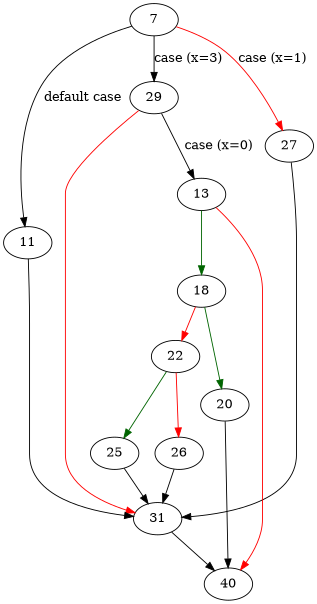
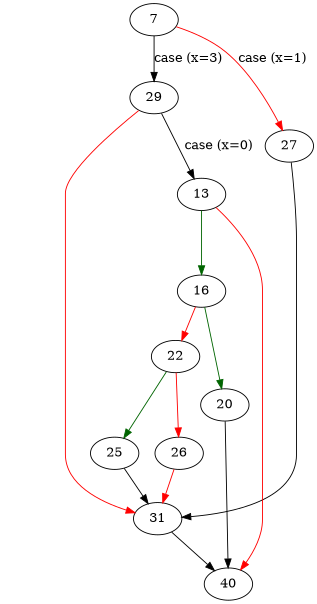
(28, 243) -> none
(202, 291) -> (202, 291)
(170, 482) -> (170, 482)
